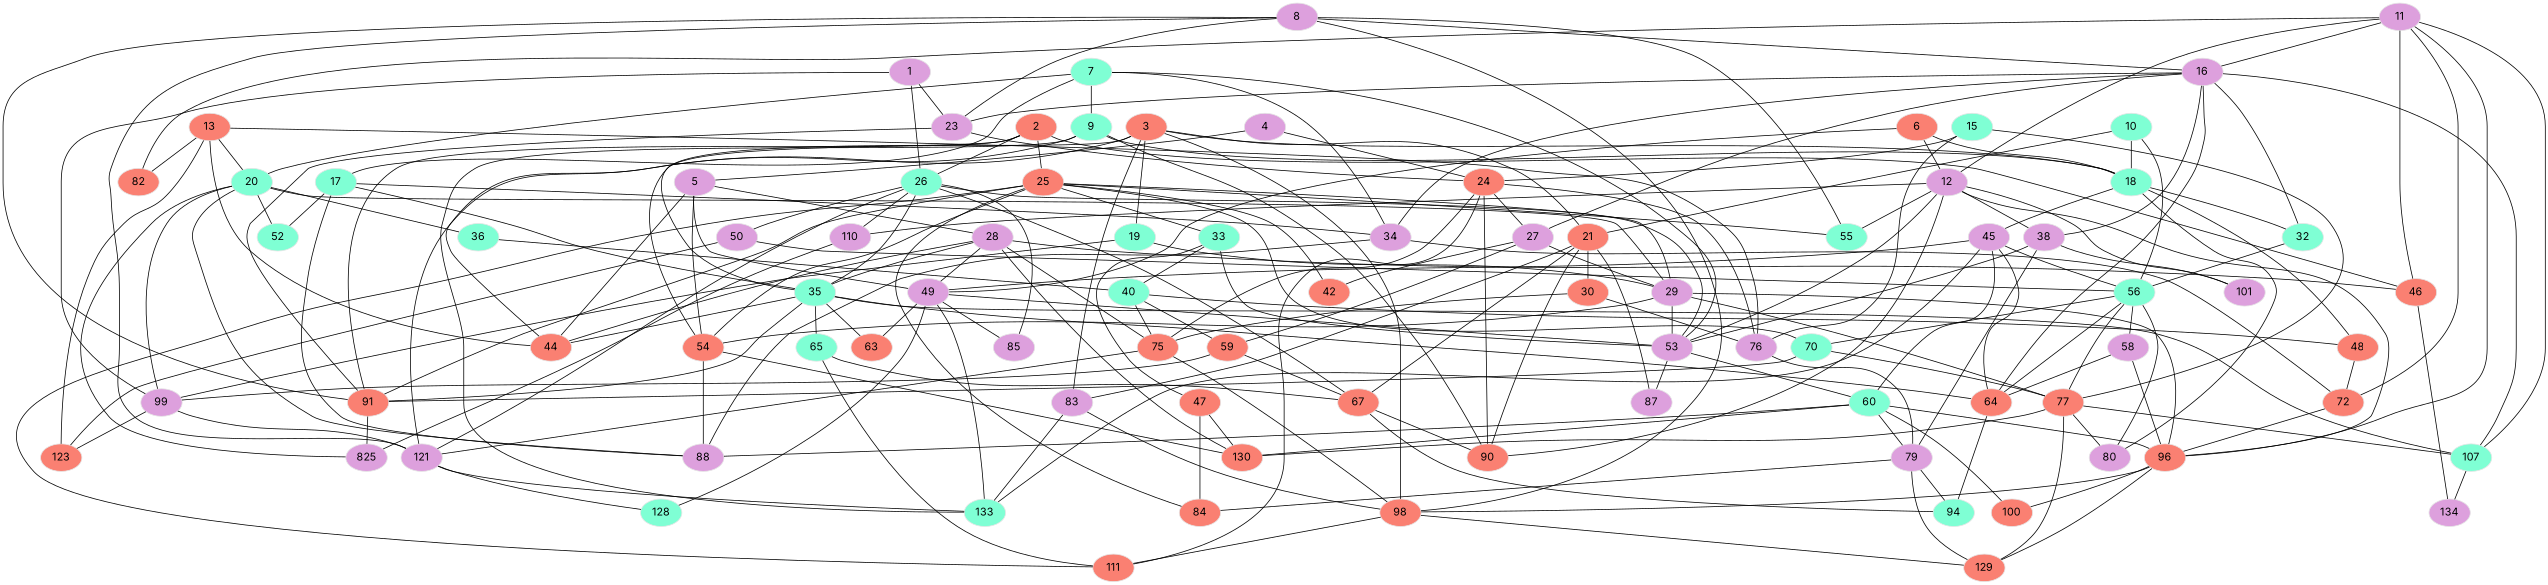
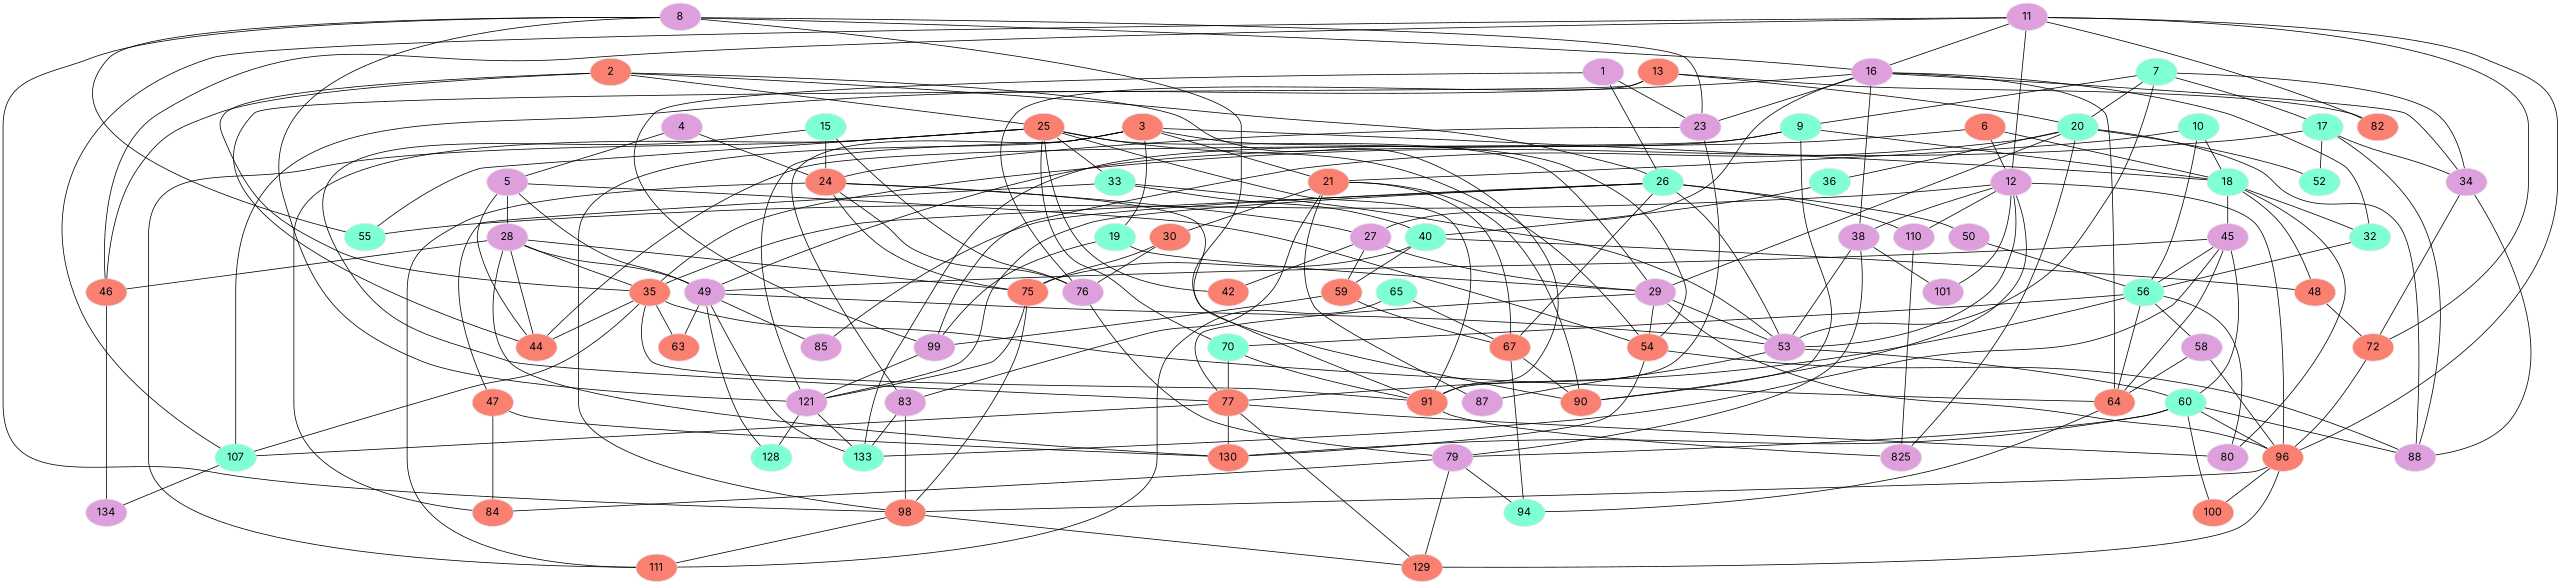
(815, 292) -> (650, 292)
(816, 315) -> none
(61, 458) -> none
